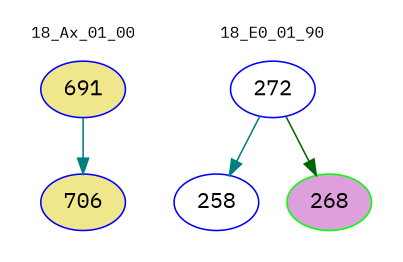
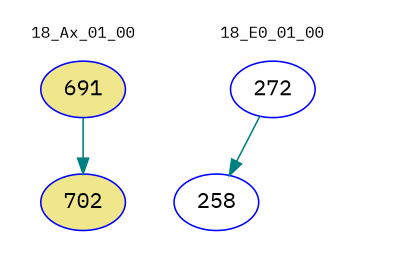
(273, 34) -> (273, 34)
(83, 202) -> (83, 202)
(329, 202) -> none
